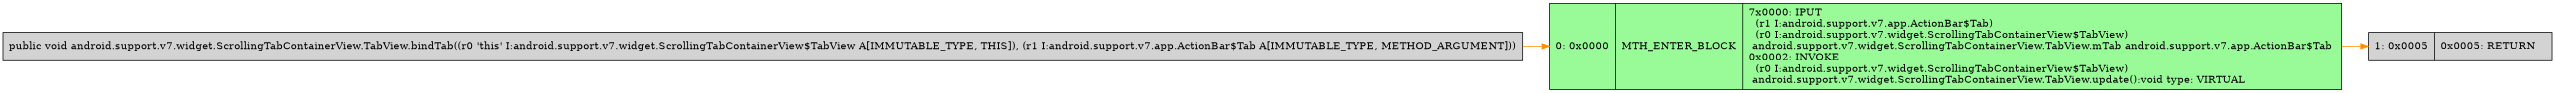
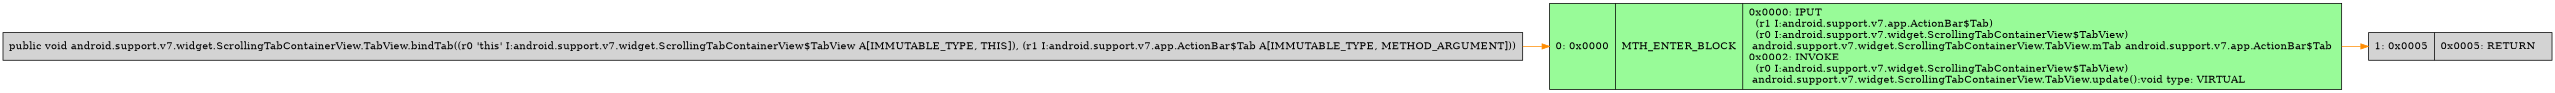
(1789, 12) -> (1789, 12)
